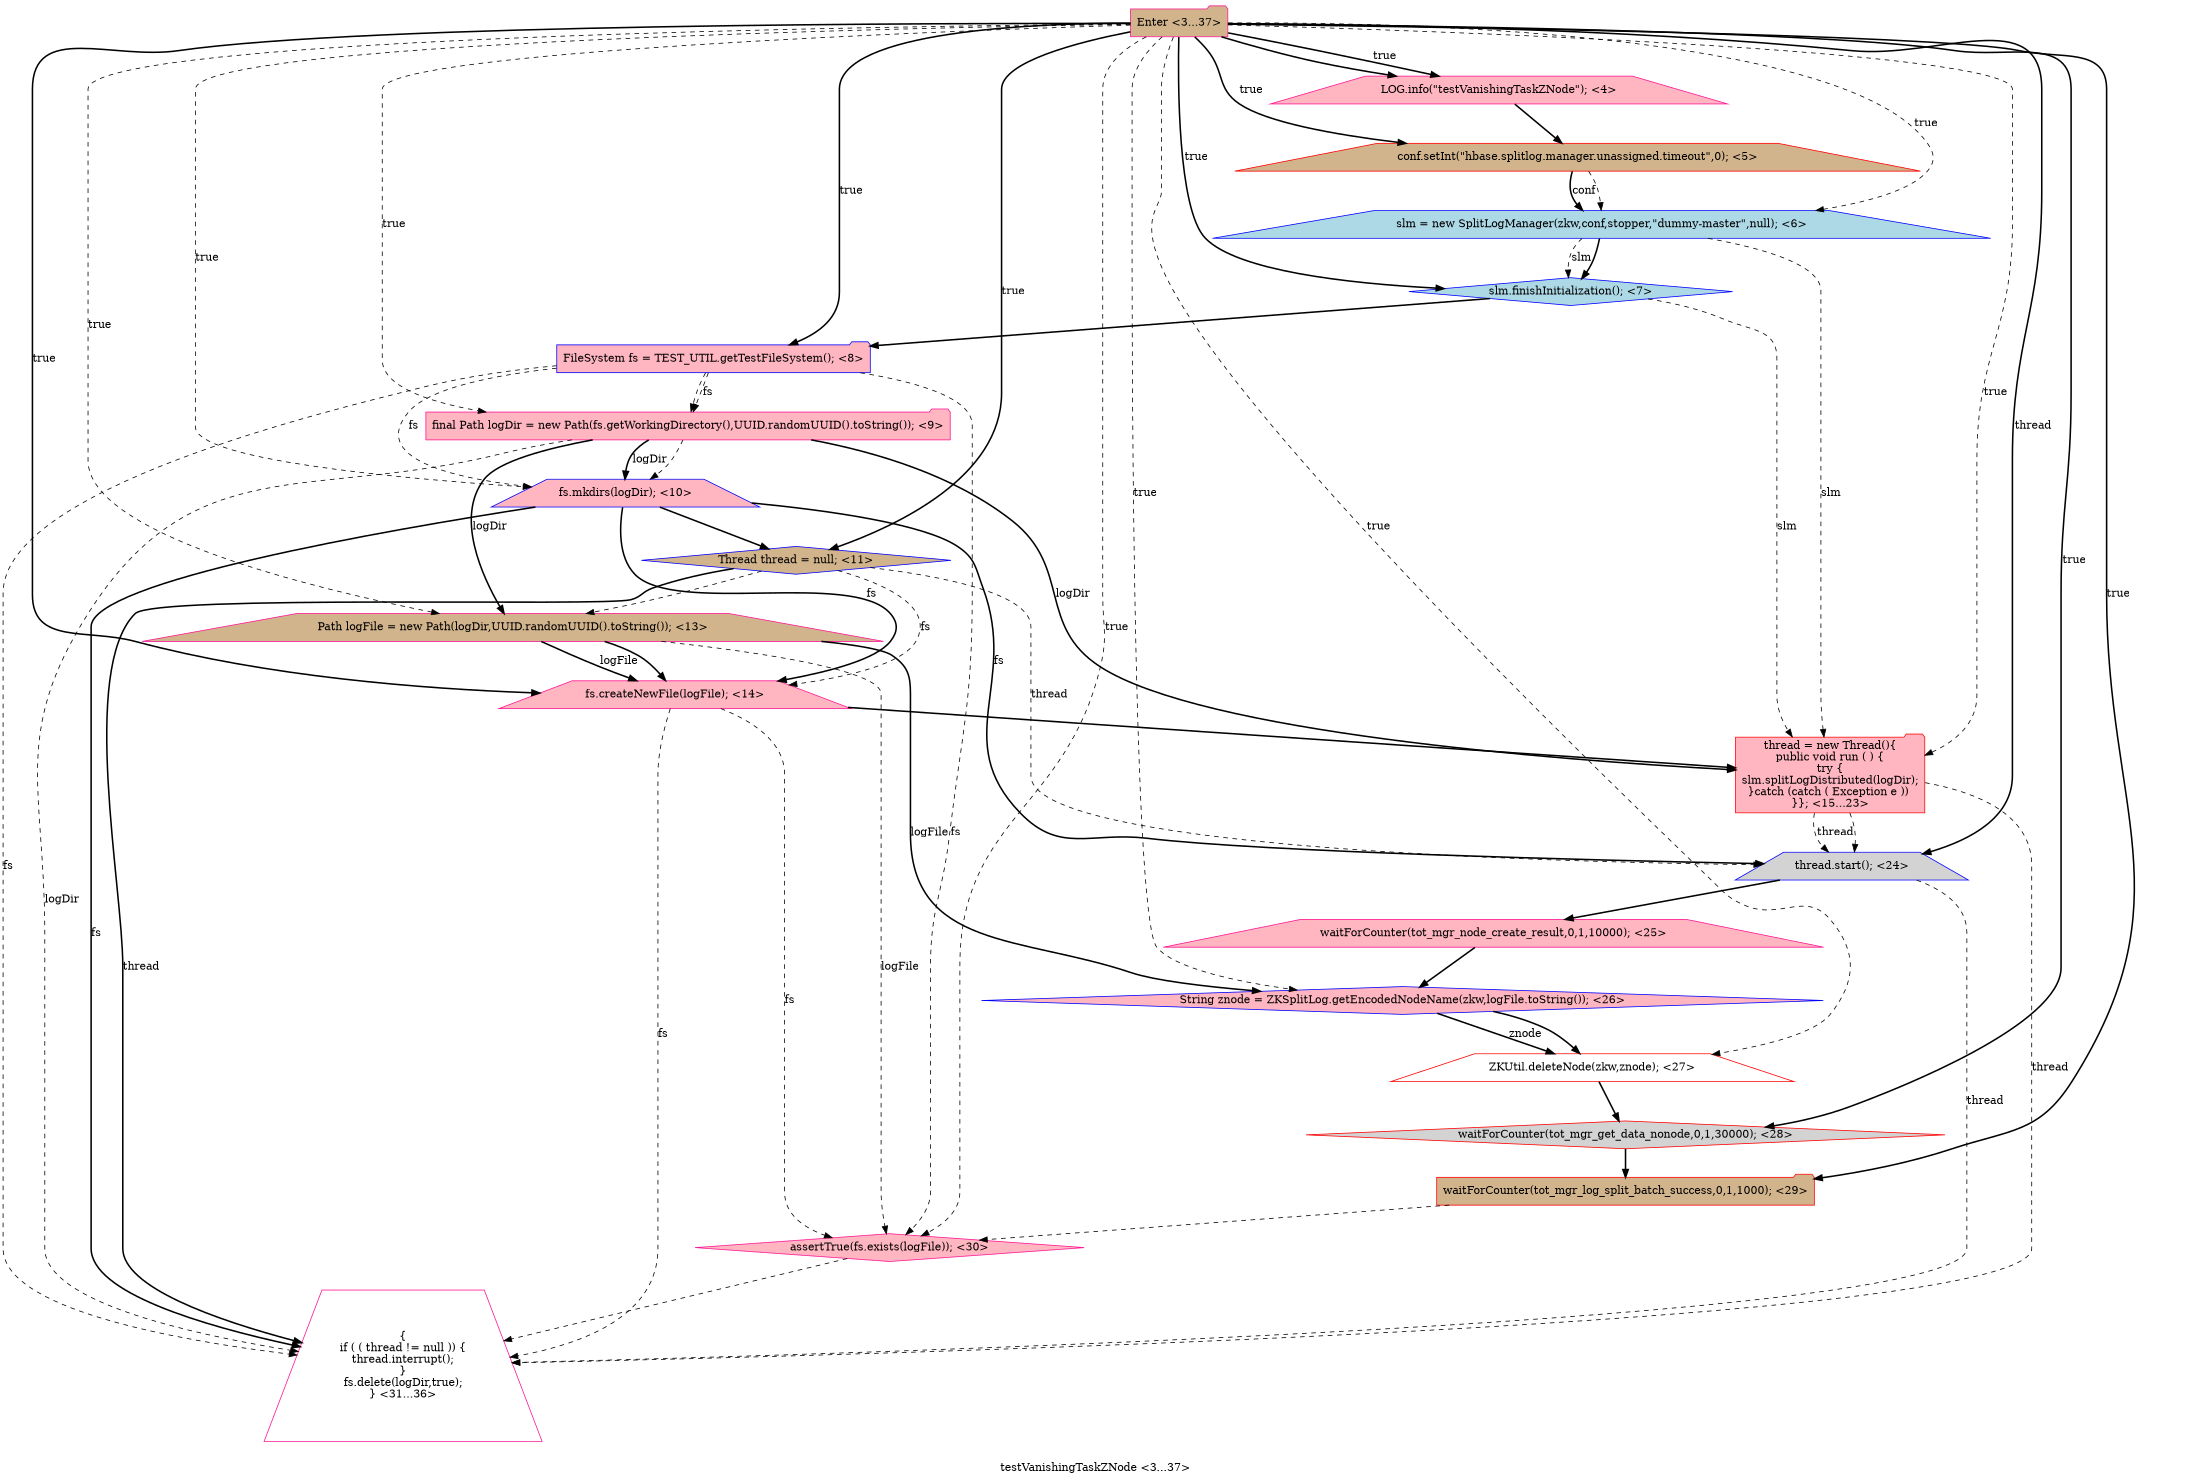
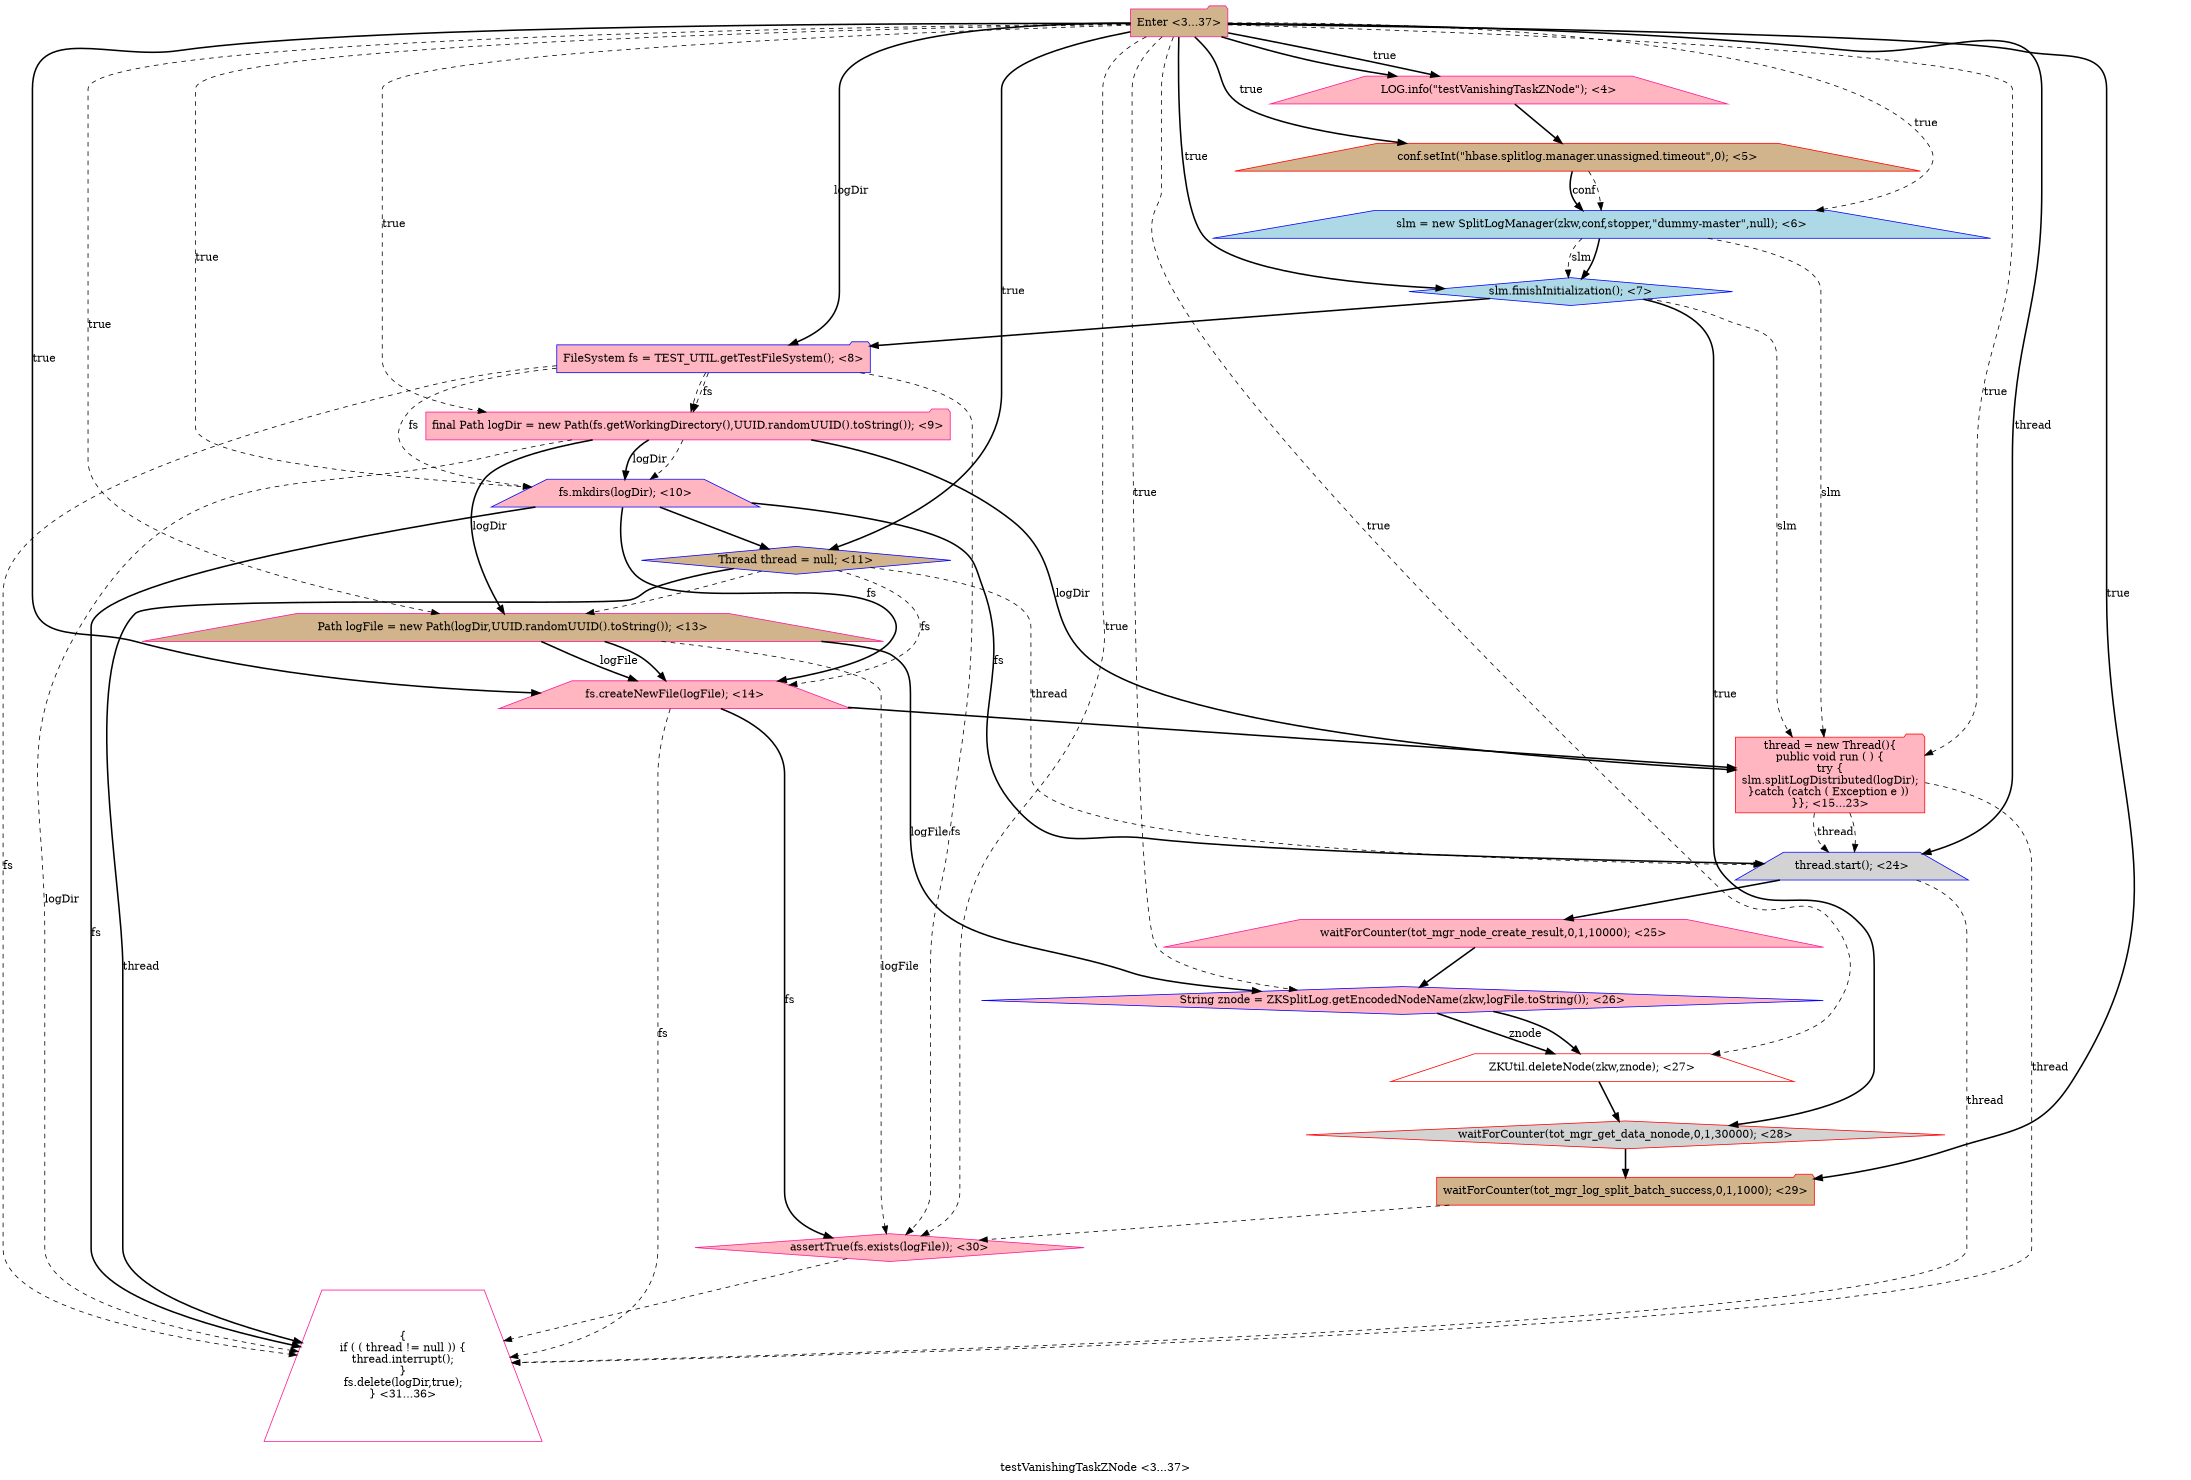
(851, 191) -> (851, 191)
(2071, 266) -> (1714, 795)
(785, 966) -> (785, 966)
